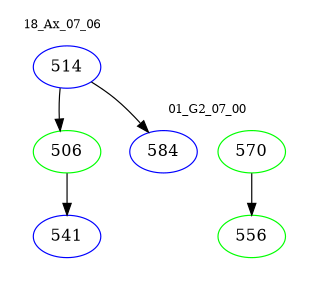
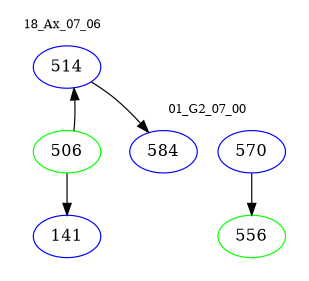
(59, 103) -> (75, 116)
(252, 152) -> (252, 152)
(67, 236) -> (67, 236)
